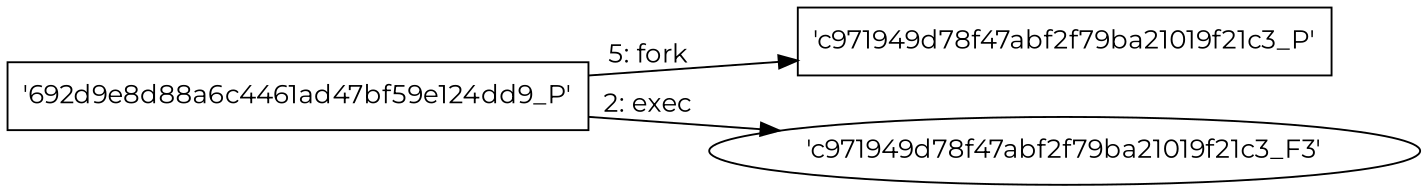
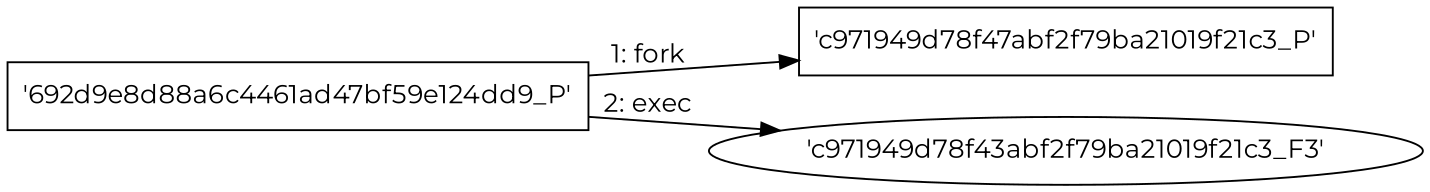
(649, 56) -> (649, 56)
(1065, 151) -> (1066, 151)
